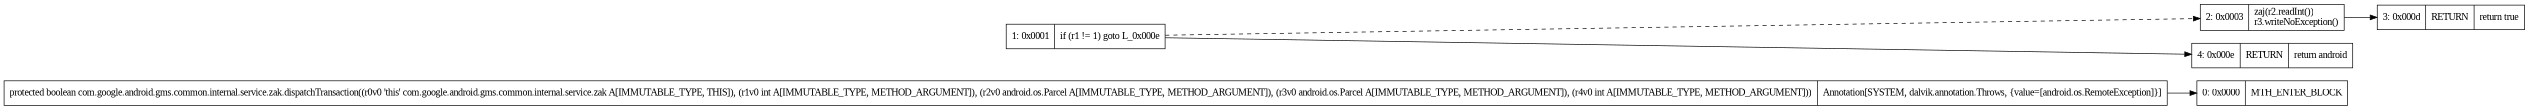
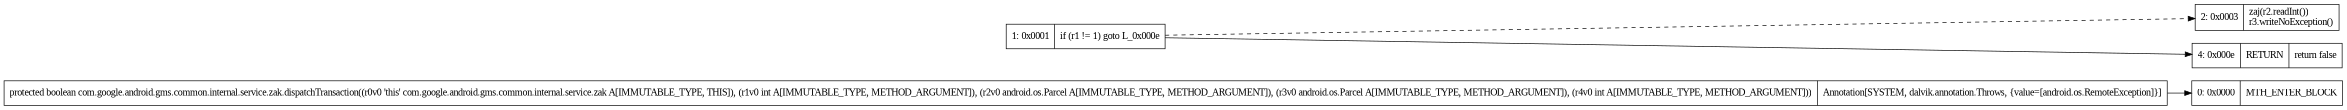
(2451, 17) -> none
(2321, 55) -> (2316, 55)
